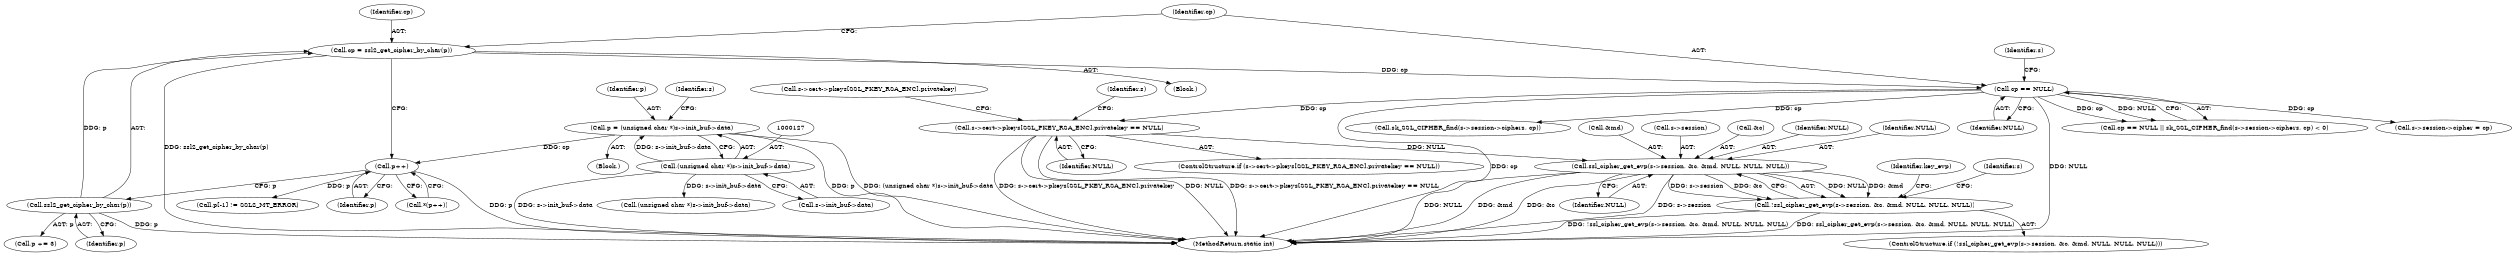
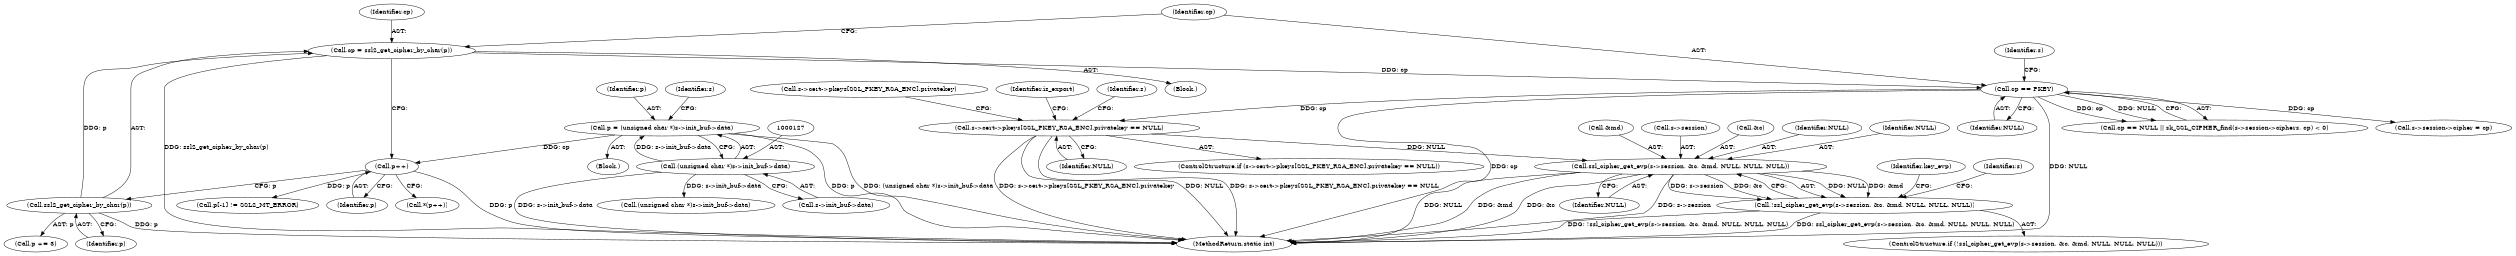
none -> (1042, 89)
(2024, 89) -> (2024, 89)
(1458, 128) -> none
(425, 184) -> none
